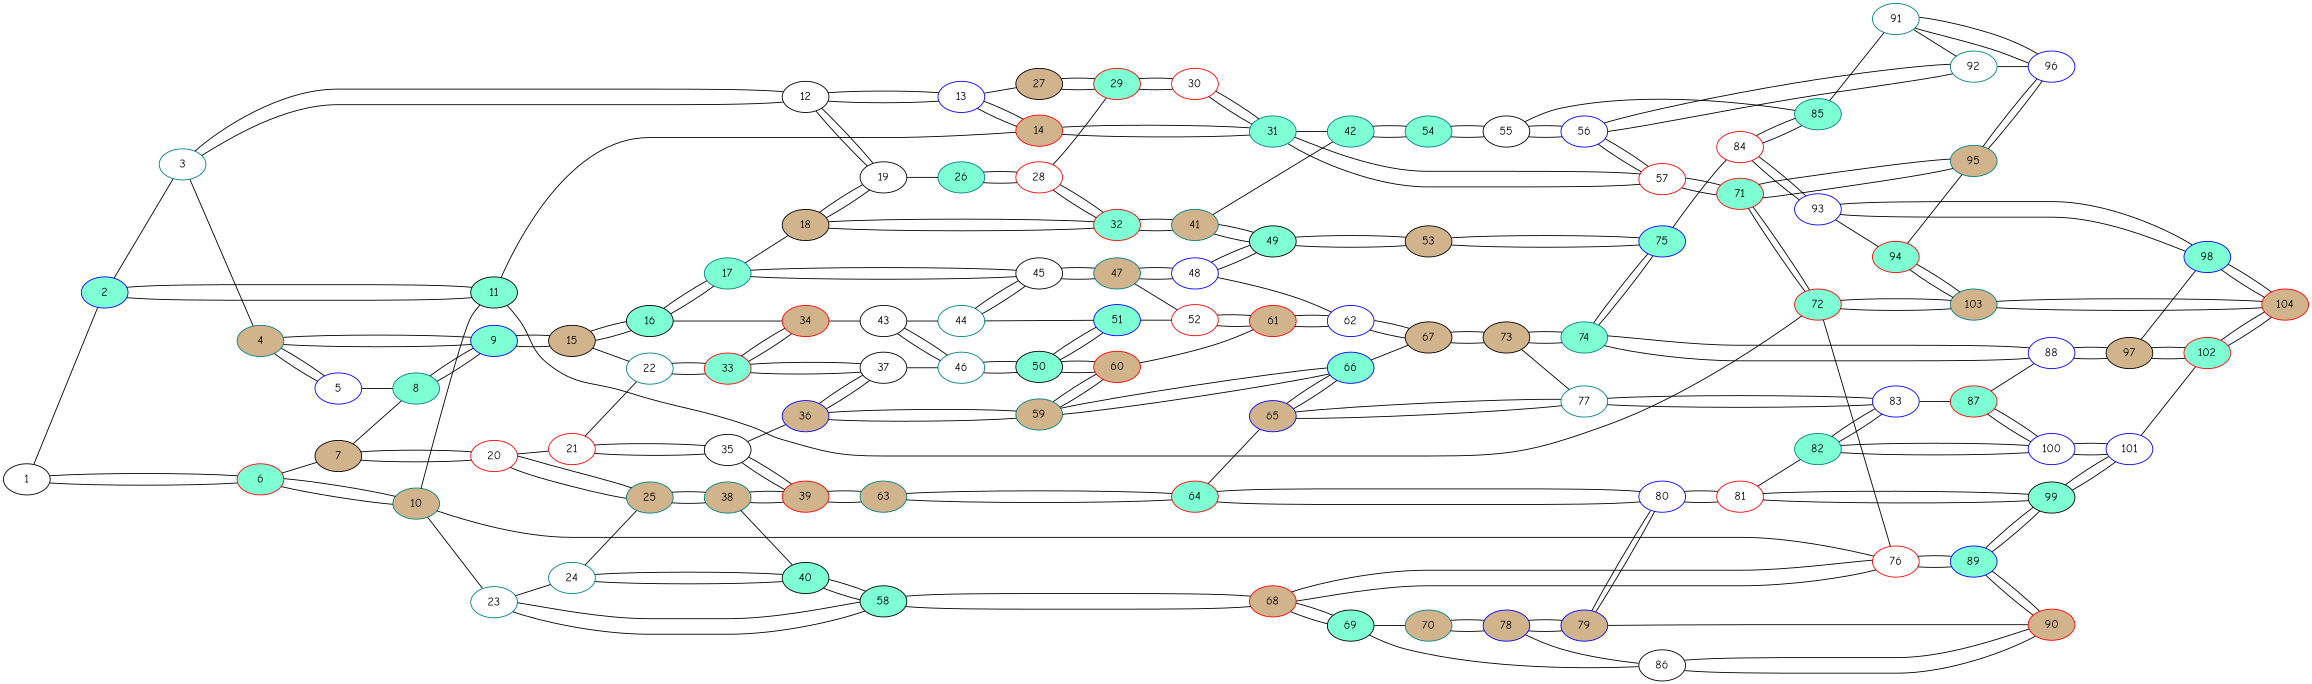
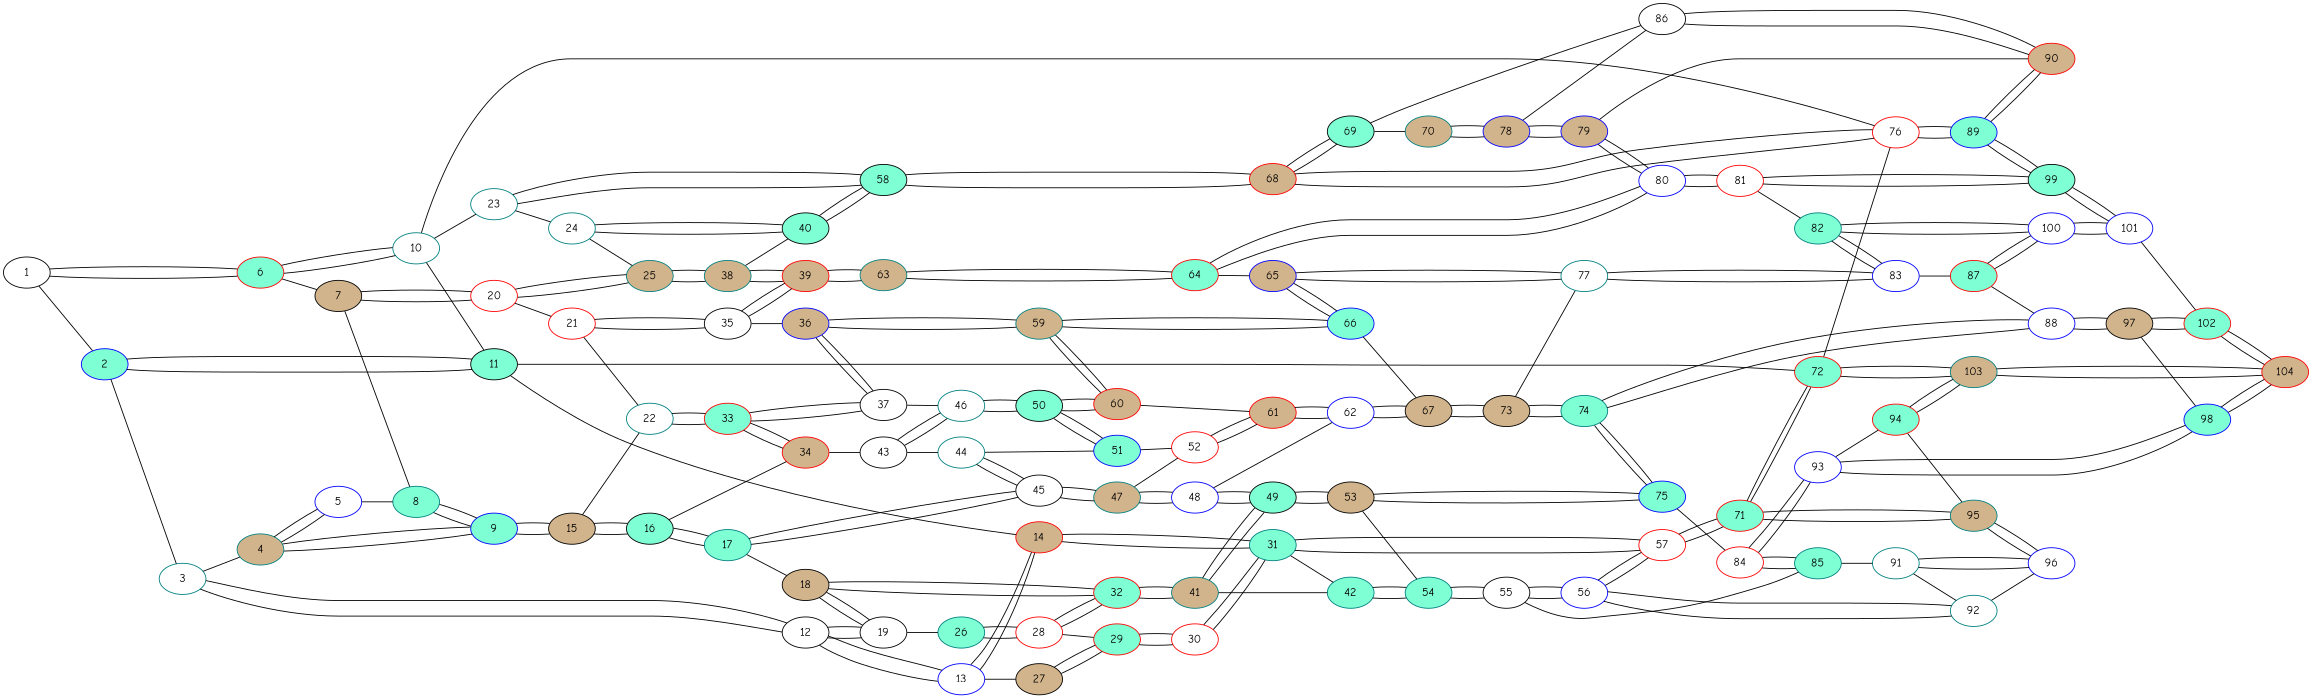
(416, 504) -> (416, 248)
none -> (1390, 545)
